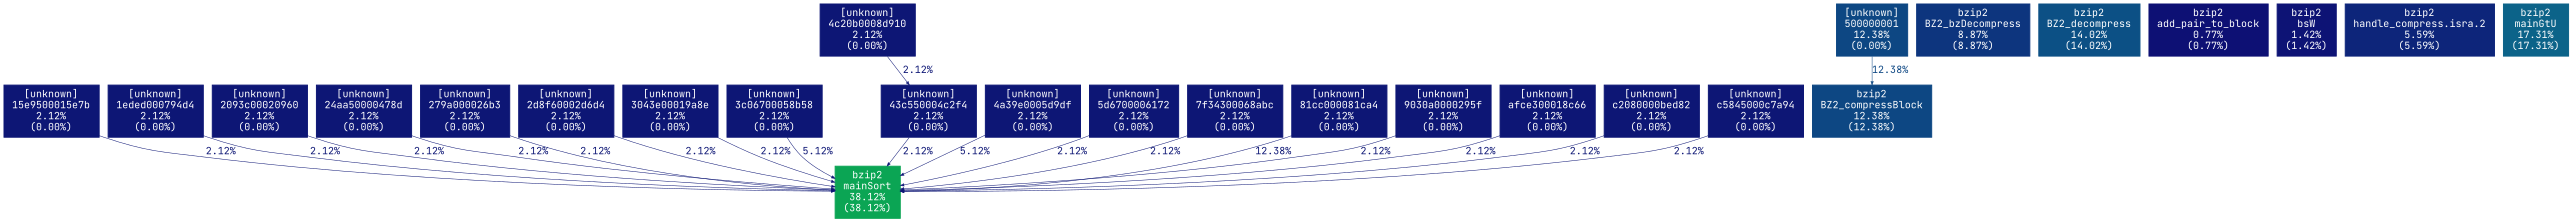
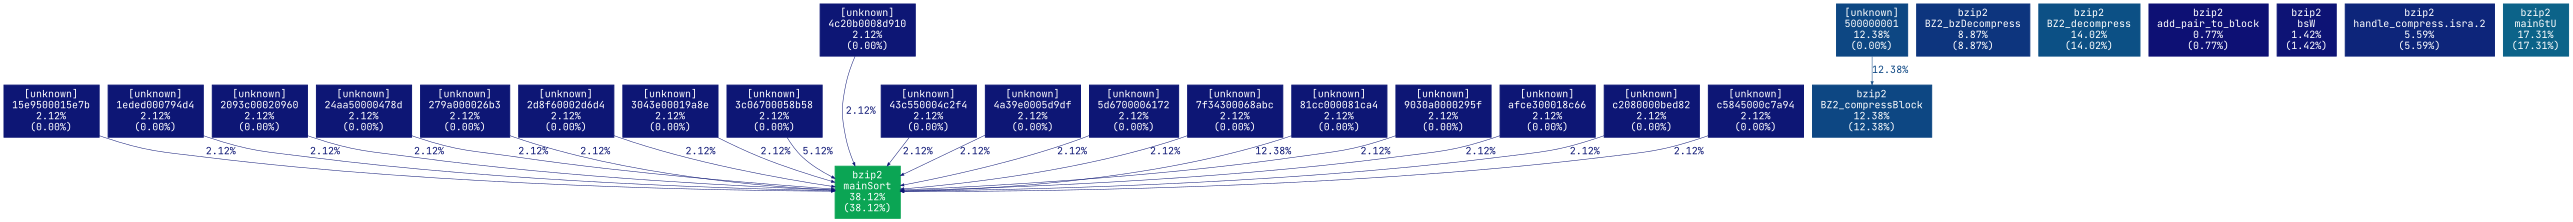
(897, 69) -> (842, 109)
(975, 152) -> (975, 152)
